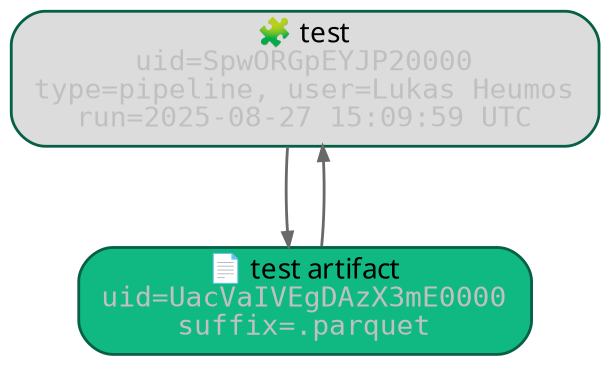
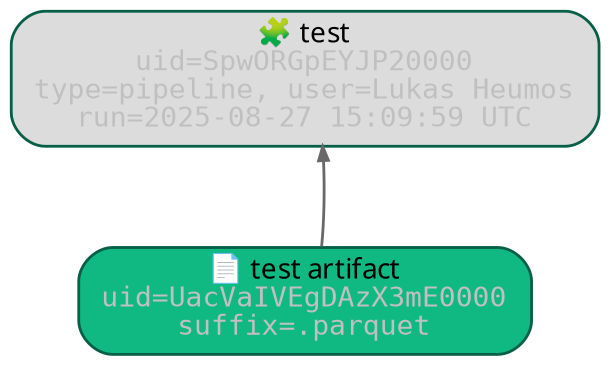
(286, 189) -> none
